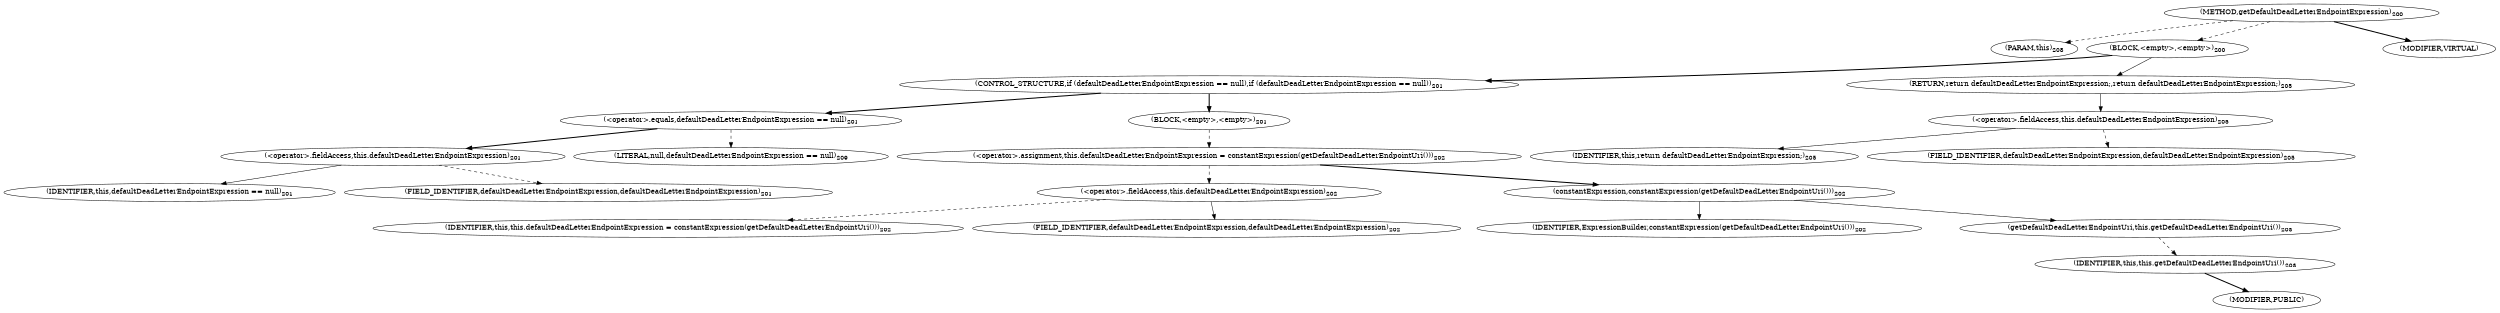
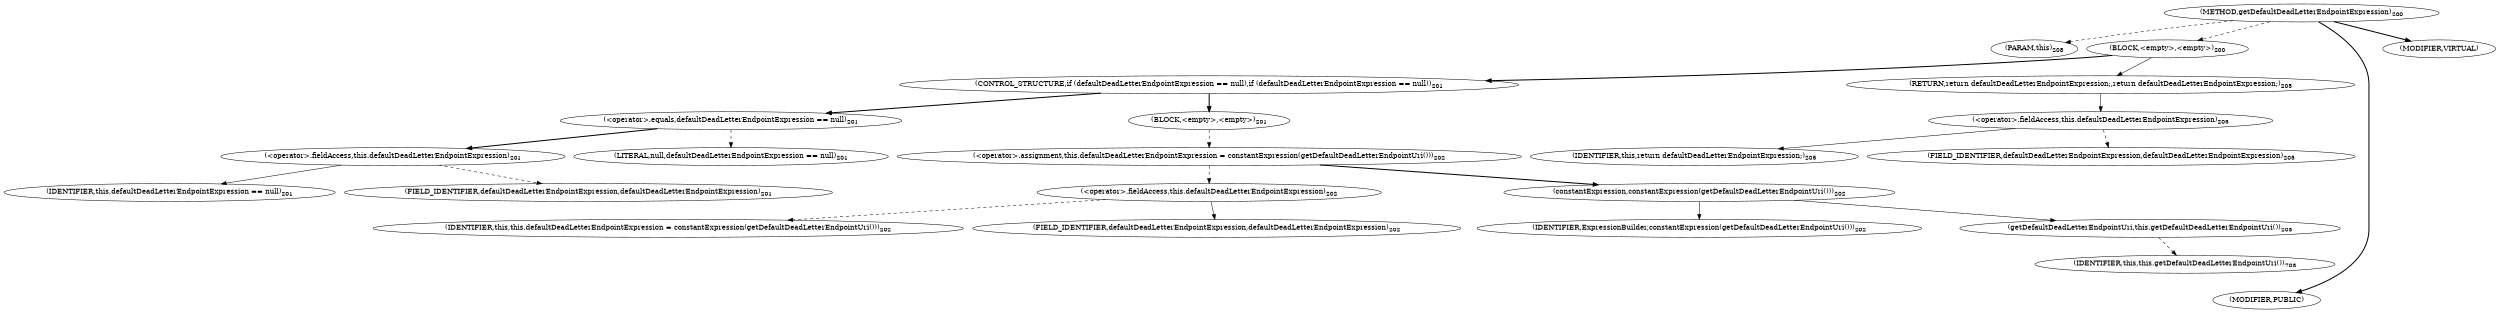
(842, 156) -> (842, 156)
(2291, 264) -> (2291, 264)
(2224, 281) -> (2369, 164)
